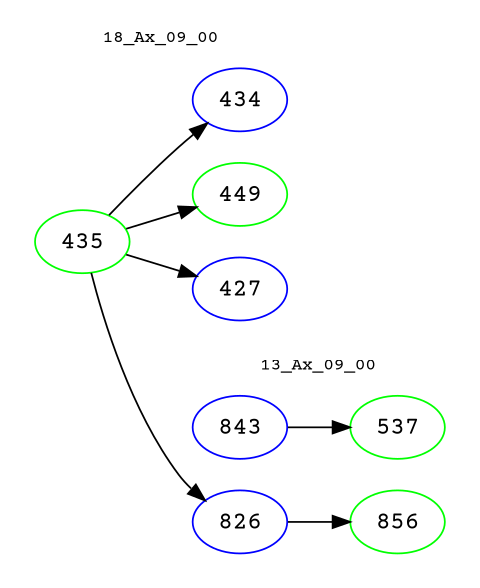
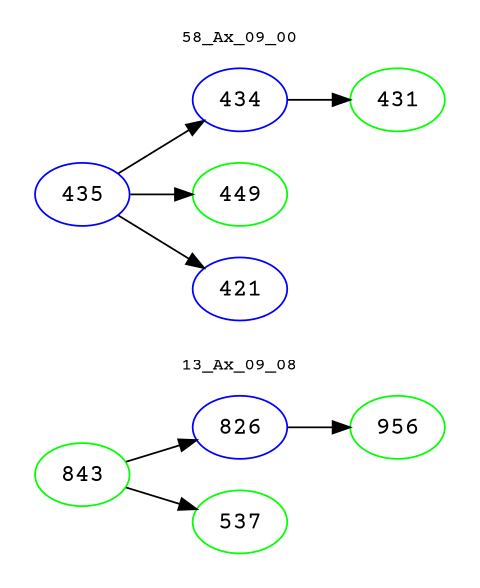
(161, 38) -> (240, 38)
none -> (398, 100)
(82, 242) -> (82, 194)
(240, 289) -> (240, 289)
(319, 365) -> (240, 365)
(129, 386) -> (153, 454)
(240, 427) -> (82, 475)
(398, 522) -> (398, 427)
